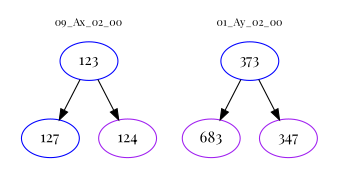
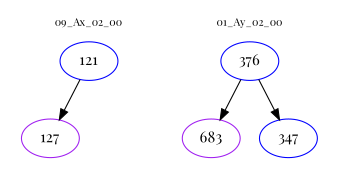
(89, 61) -> (89, 61)
(250, 61) -> (250, 61)
(50, 138) -> (50, 138)
(128, 138) -> none
(288, 138) -> (288, 138)
